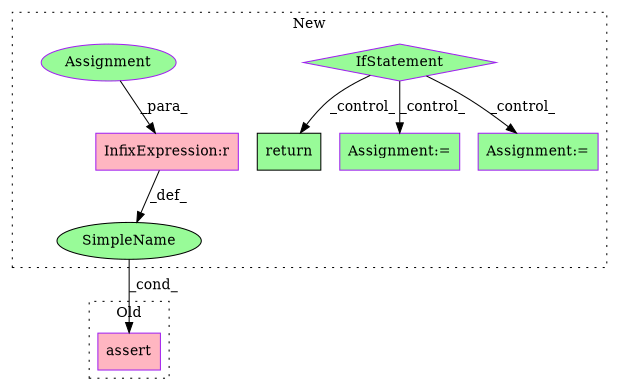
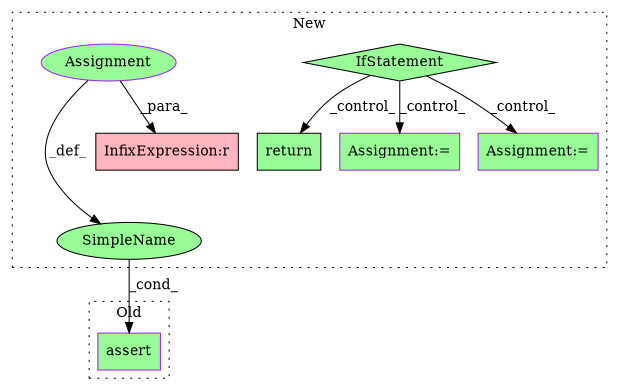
(400, 63) -> (400, 63)
(167, 152) -> (167, 152)
(150, 192) -> (46, 151)
(129, 352) -> (129, 352)
